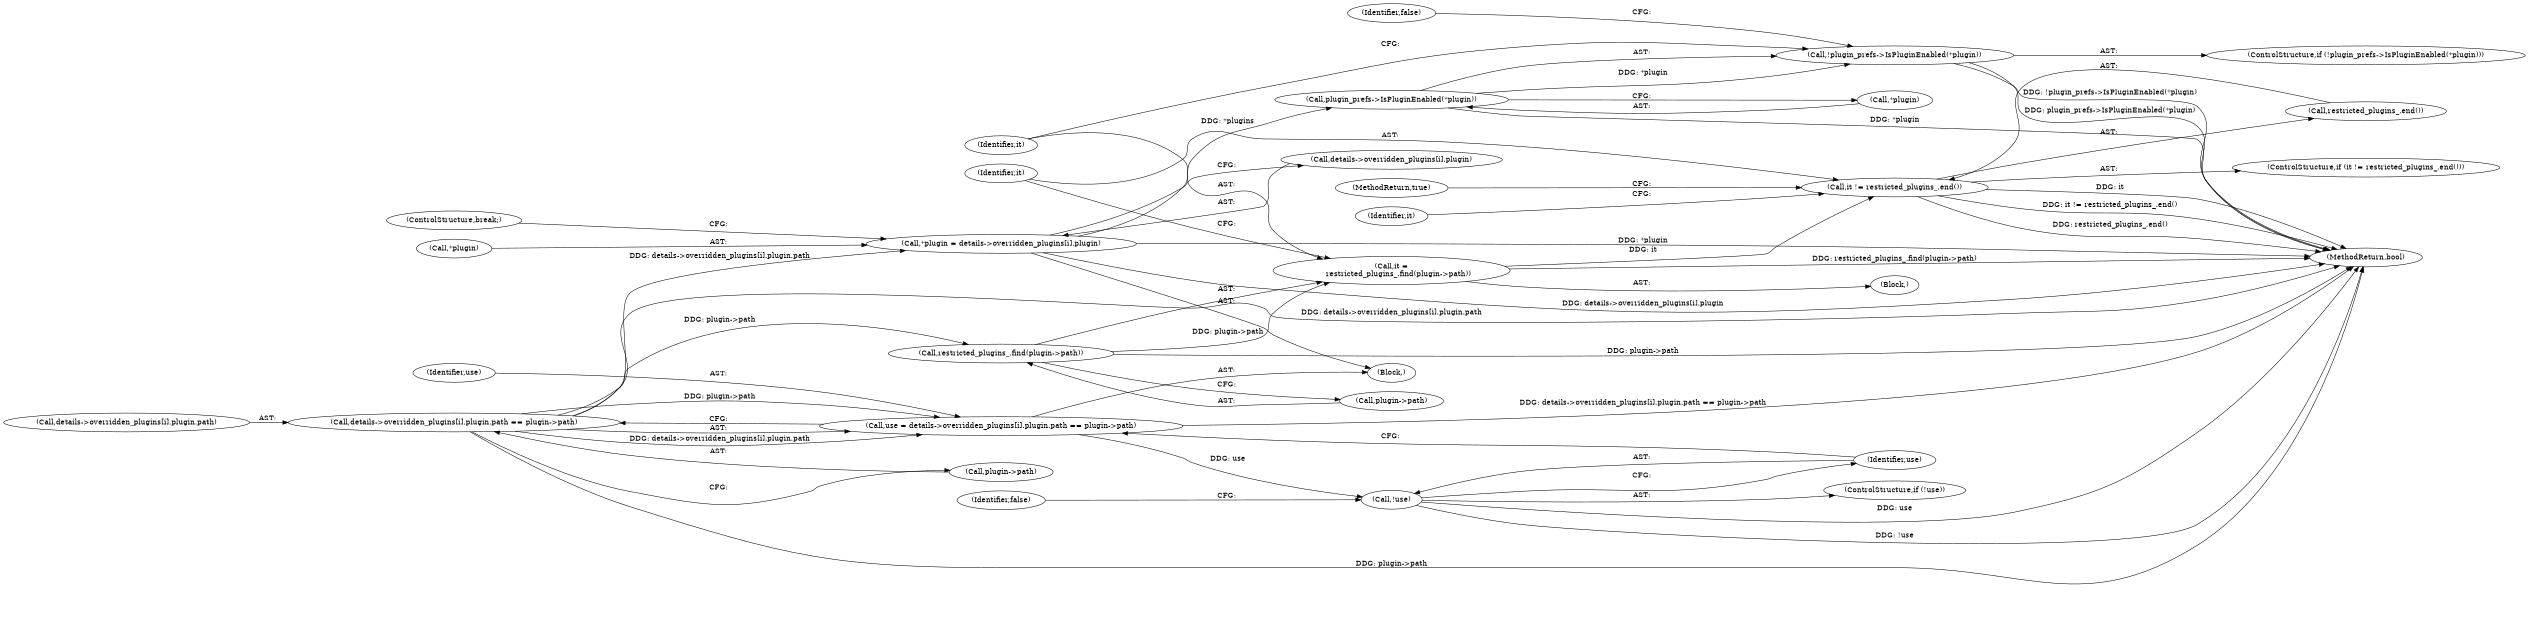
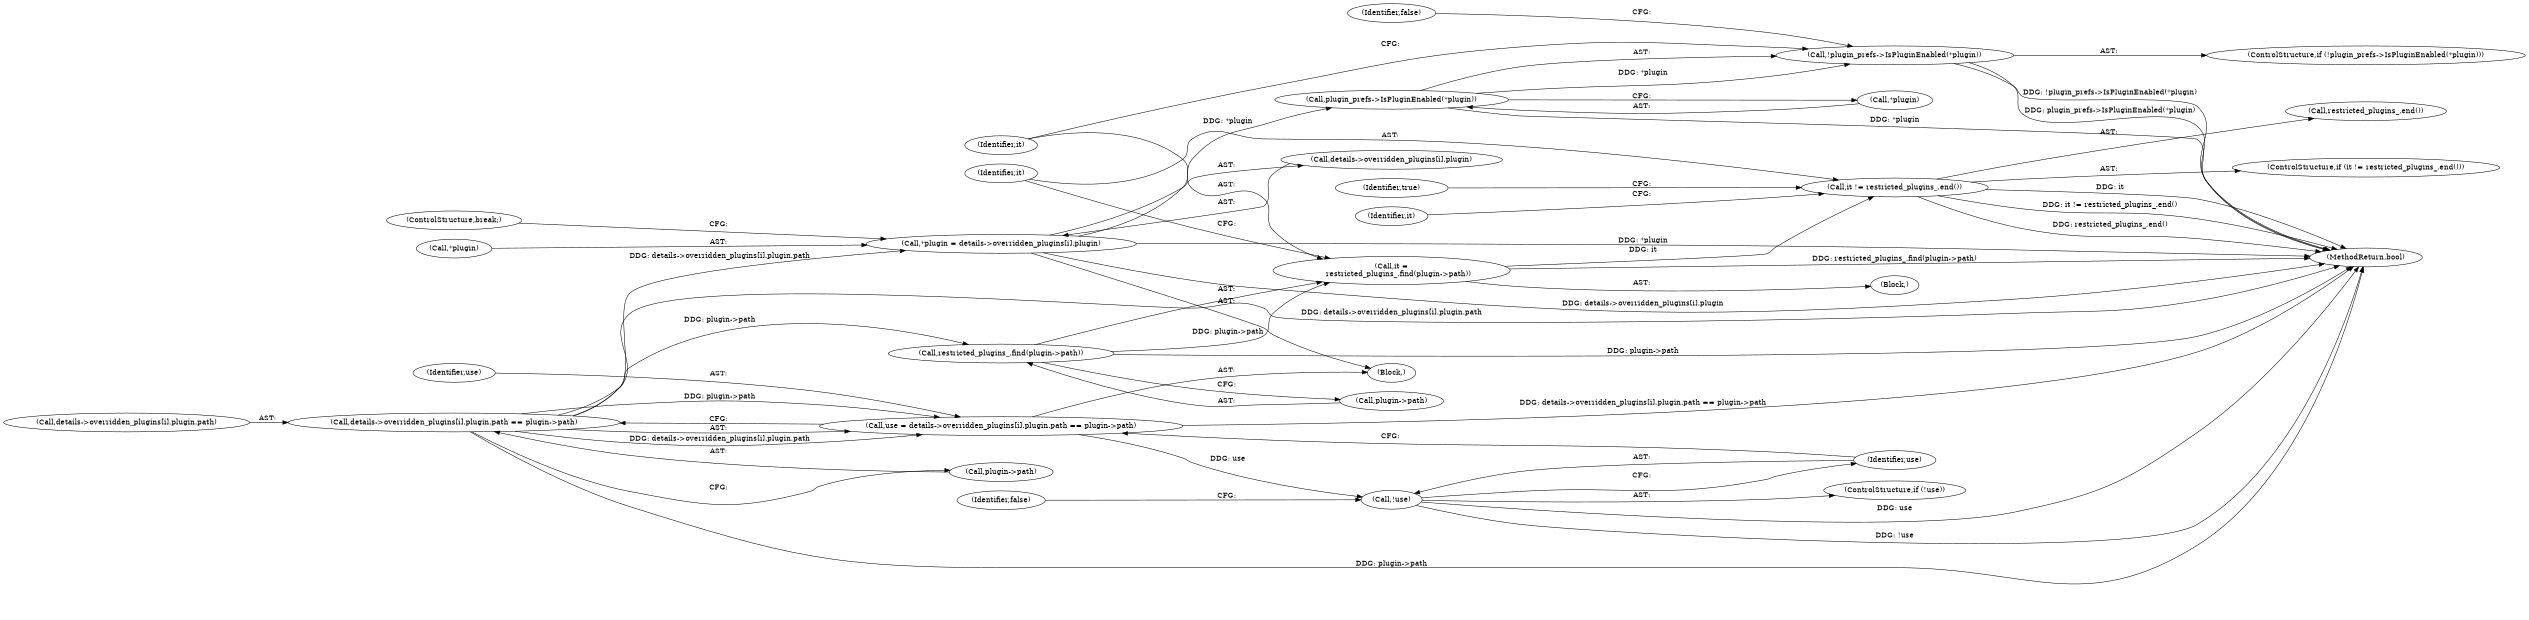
(2111, 70) -> none
(1228, 121) -> (1228, 121)
(1228, 165) -> (1228, 165)
(1392, 188) -> (1392, 188)
